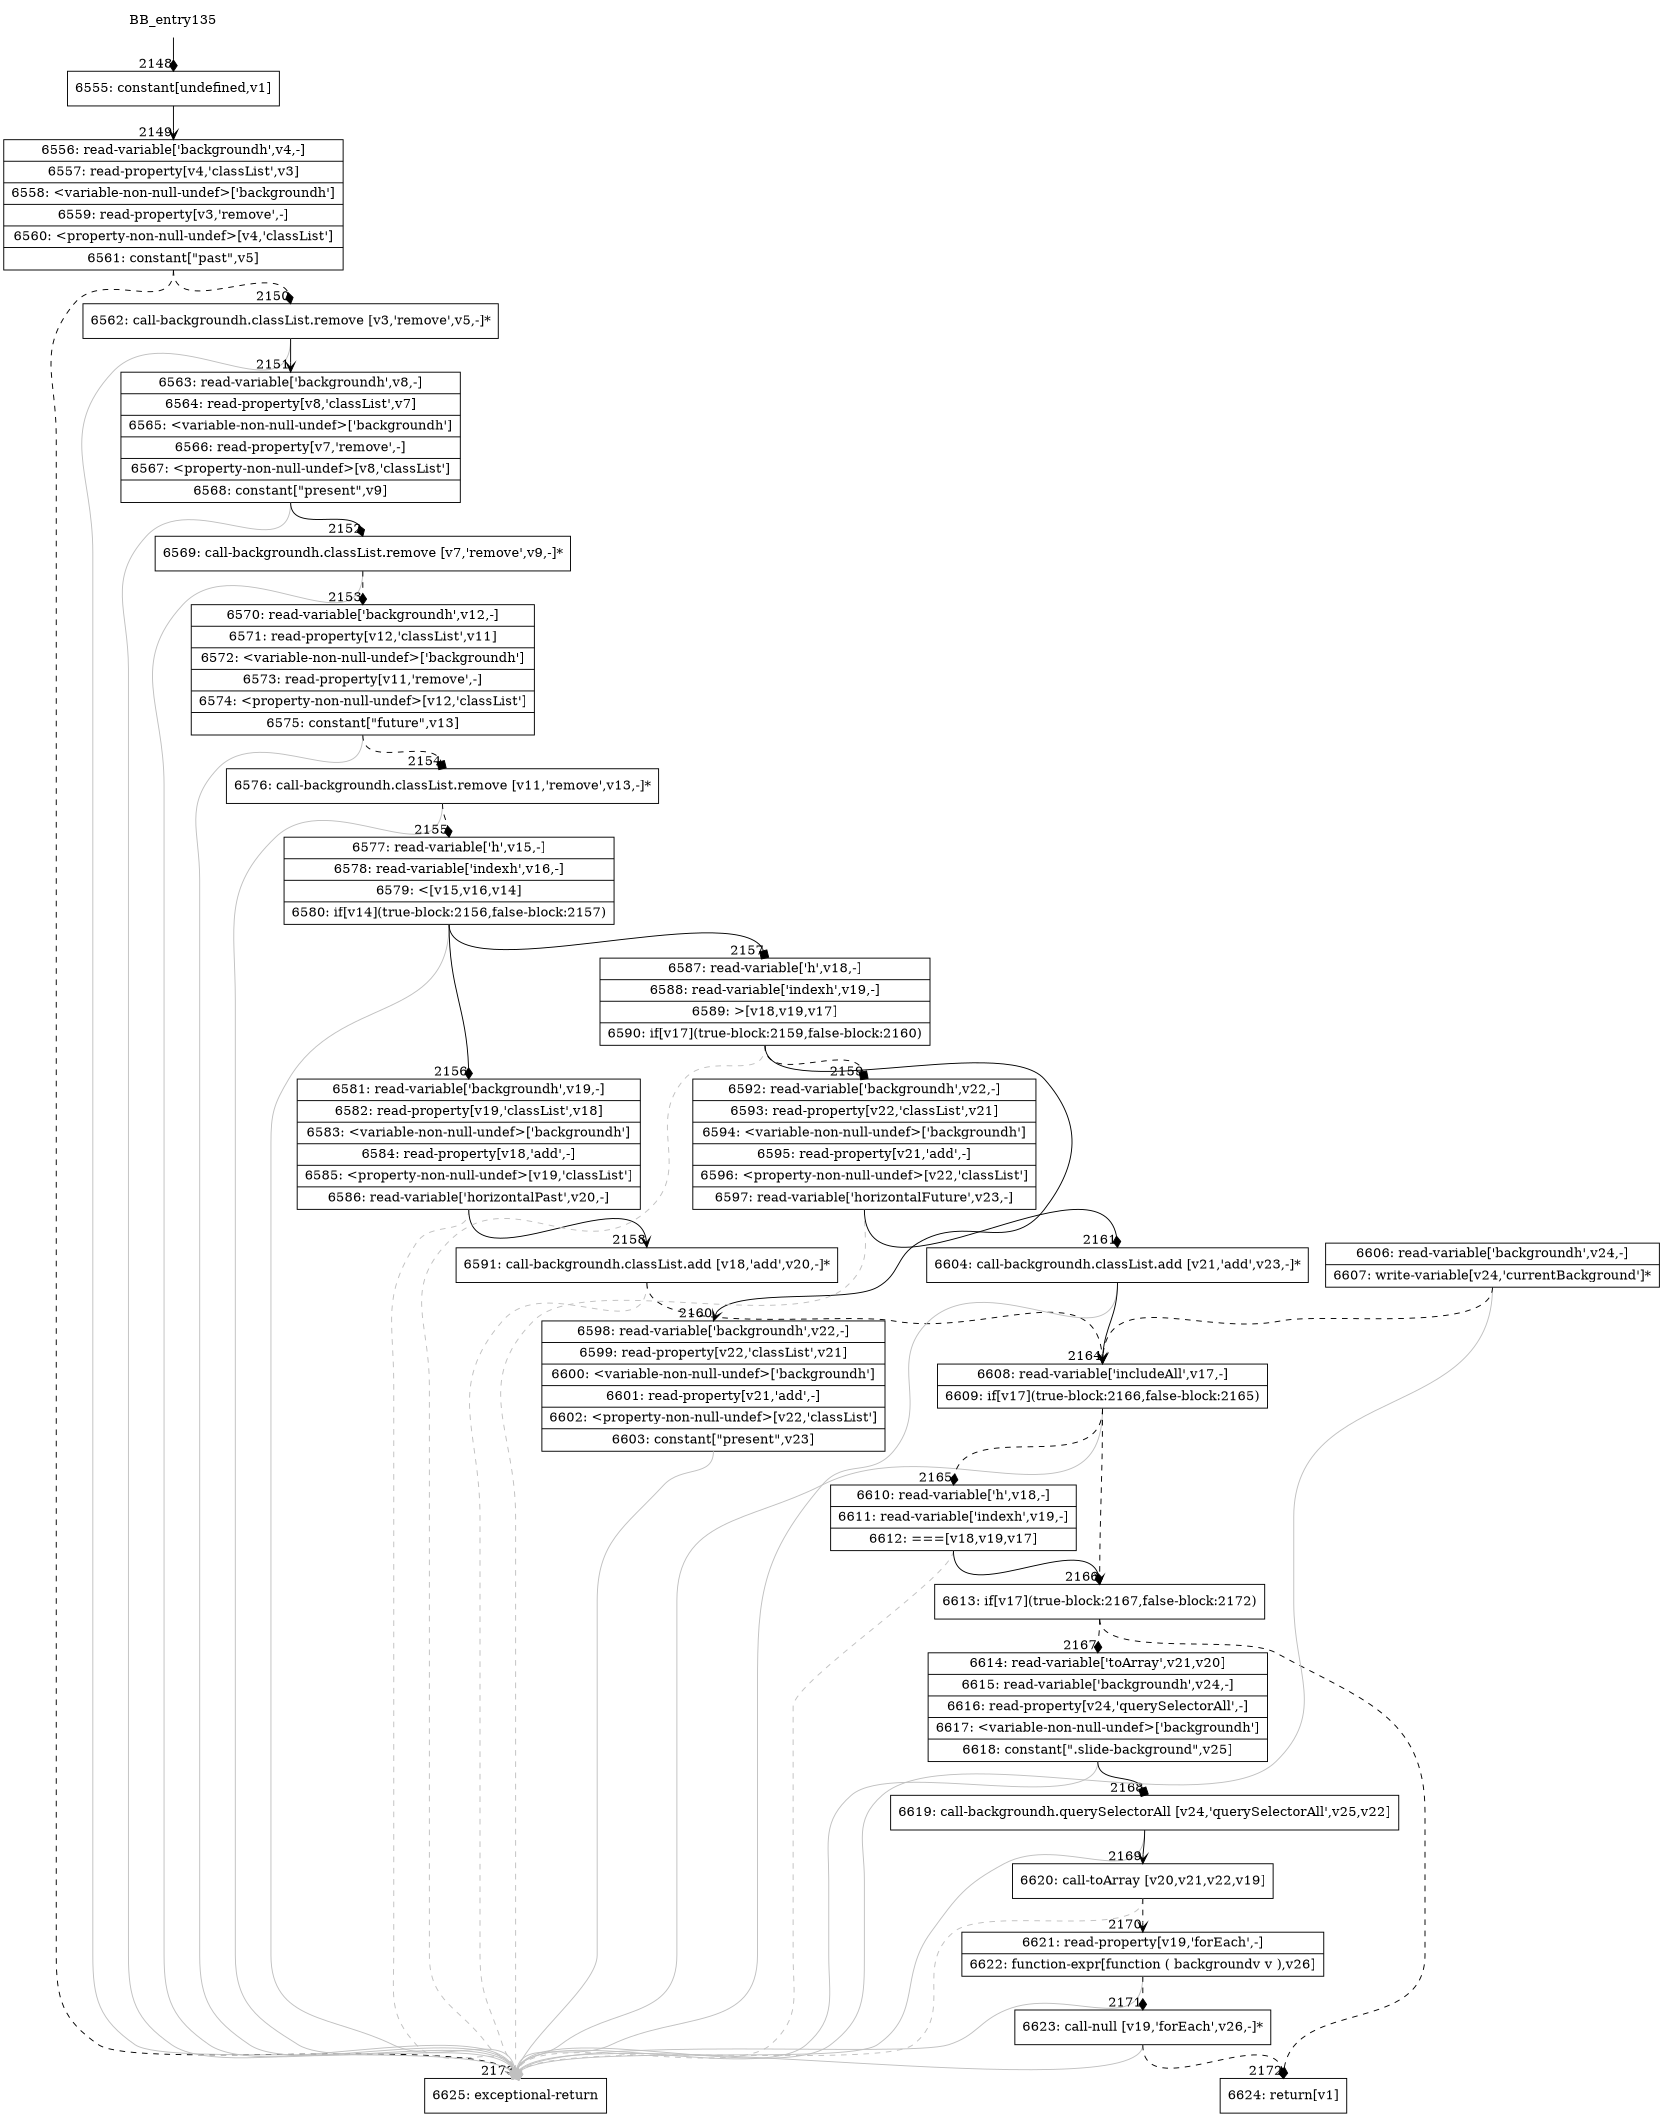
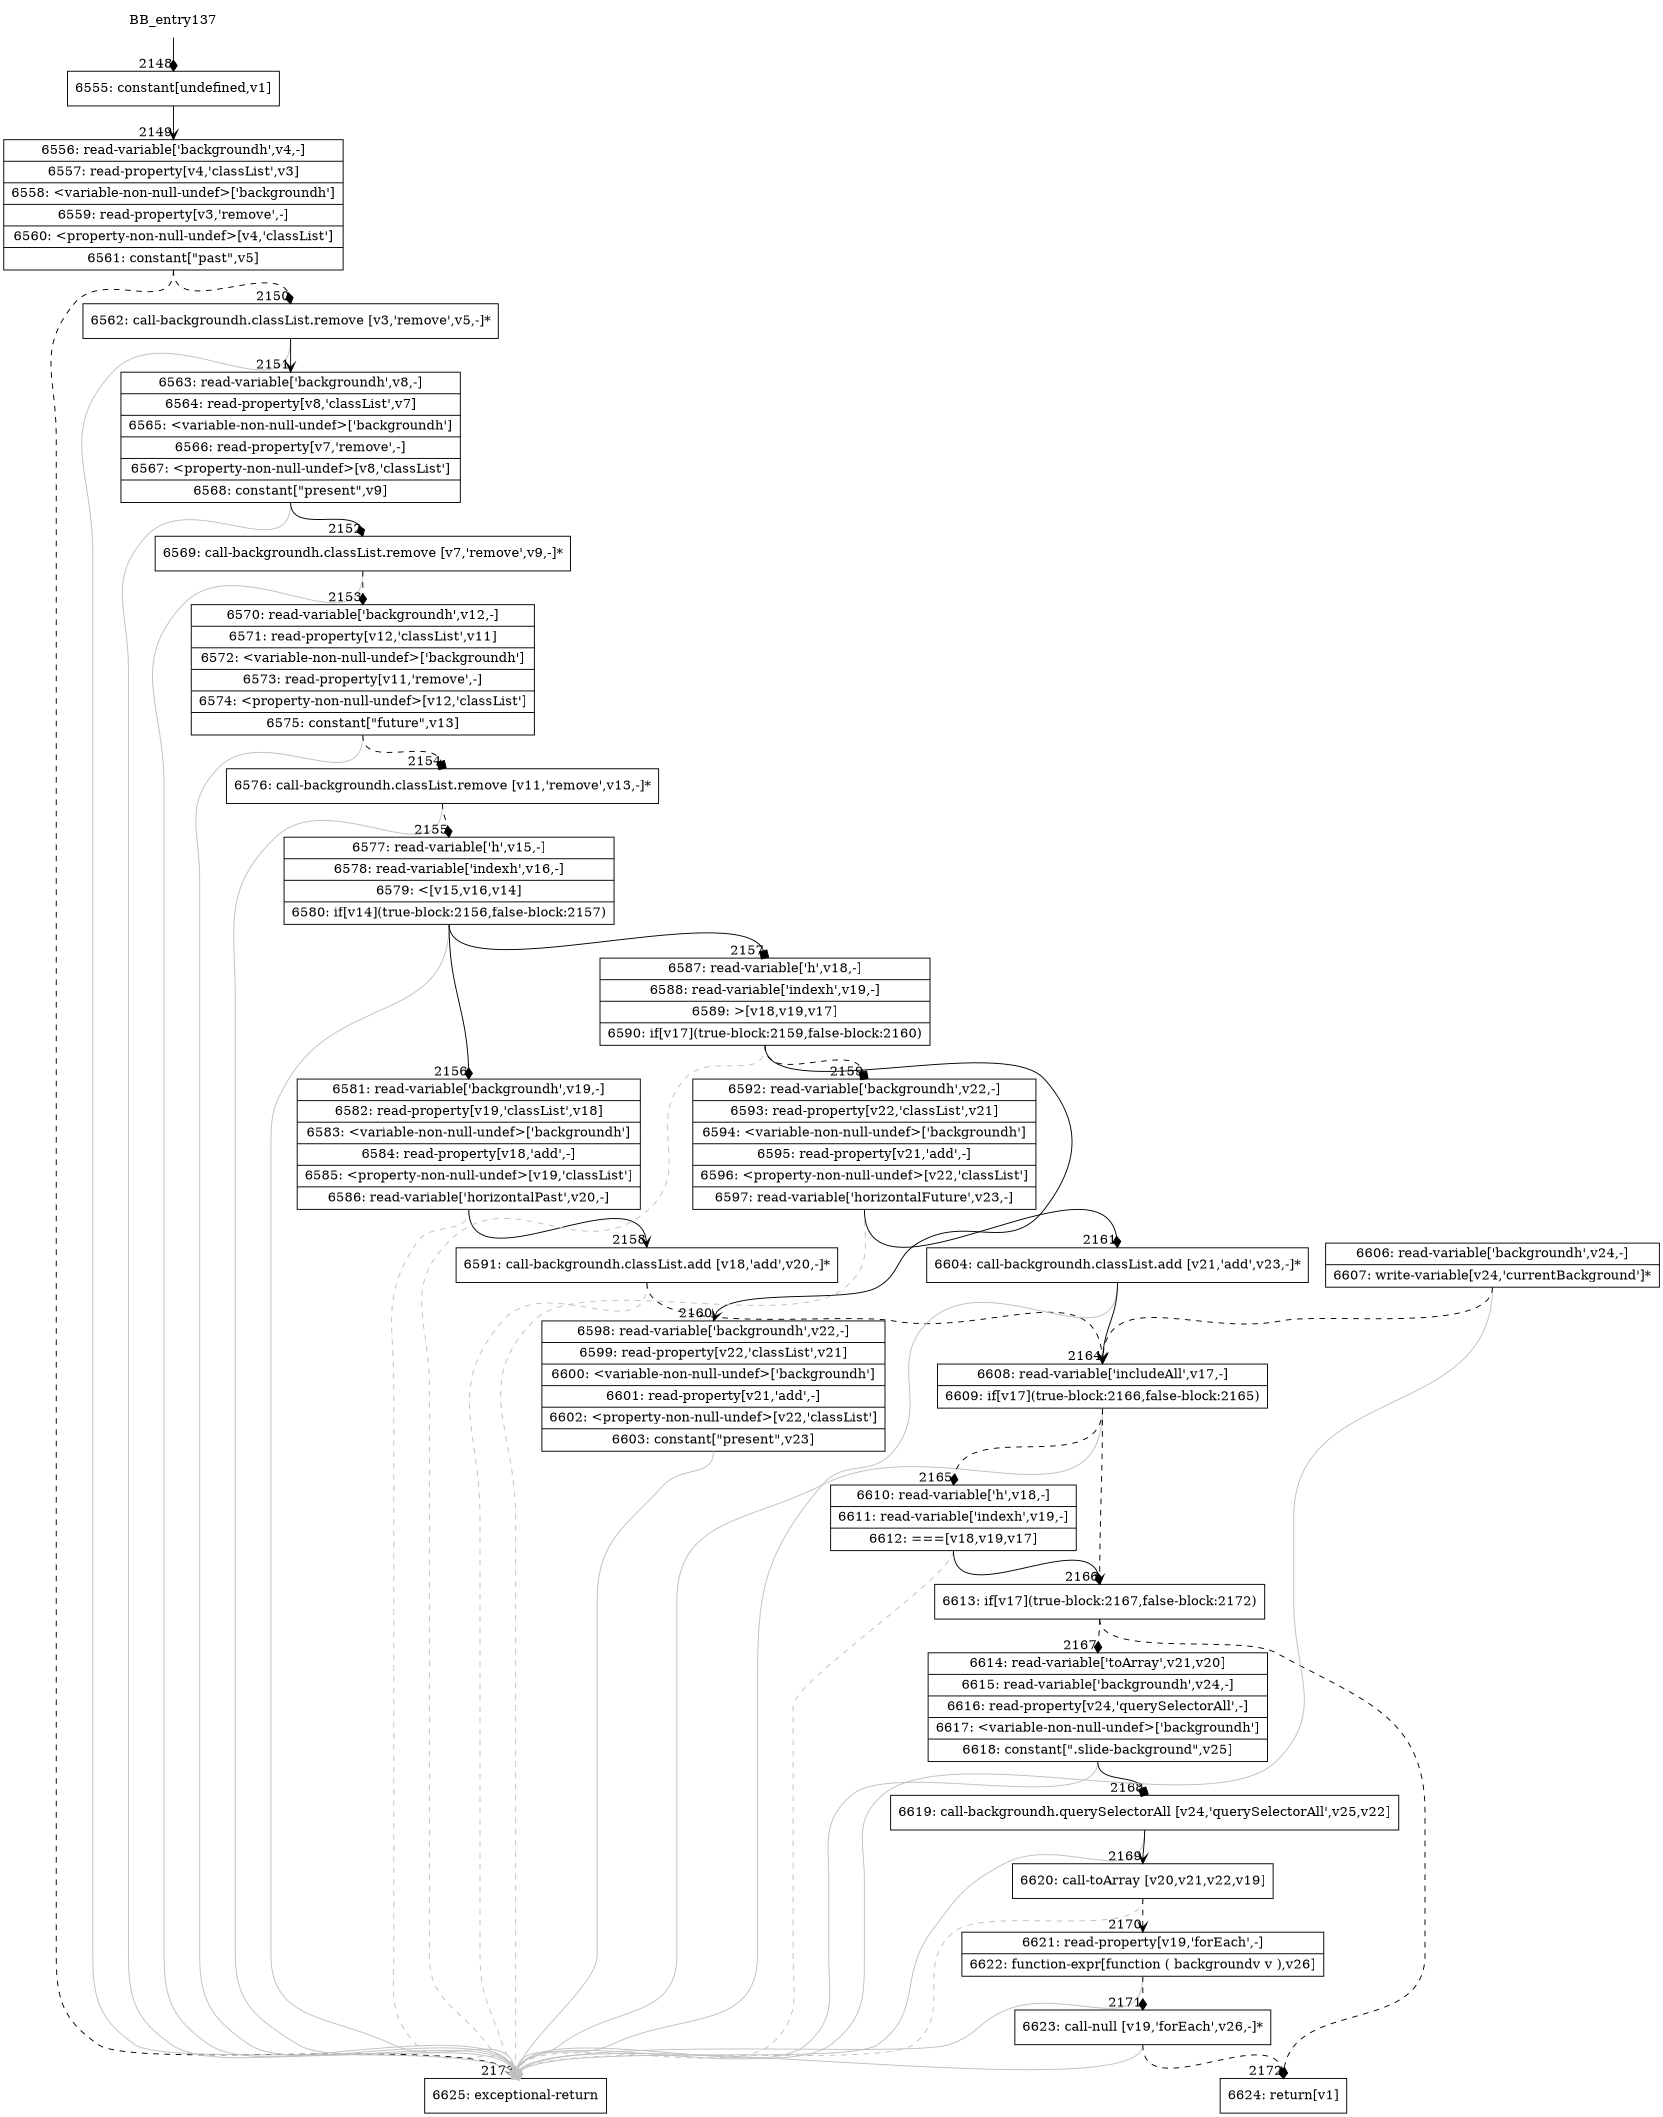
(173, 21) -> (173, 21)
